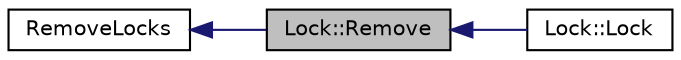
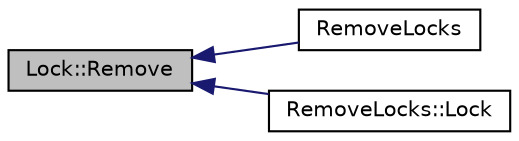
(239, 30) -> (256, 49)
(600, 30) -> (390, 111)
